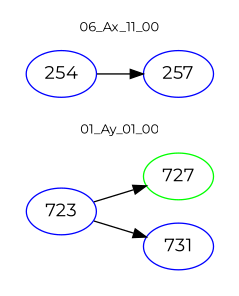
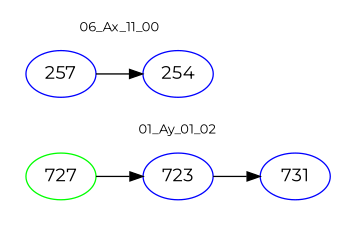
(114, 74) -> (113, 74)
(120, 130) -> (178, 130)
(114, 196) -> (113, 176)
